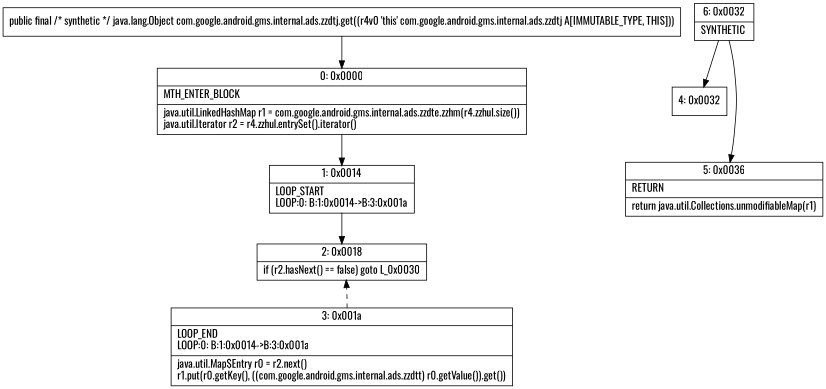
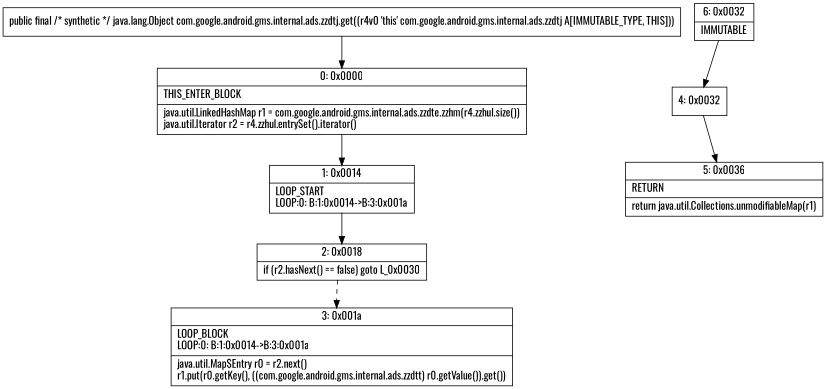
(723, 31) -> (724, 31)
(202, 95) -> (202, 95)
(736, 97) -> (709, 135)
(347, 298) -> (337, 290)
(198, 335) -> (203, 335)
